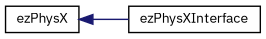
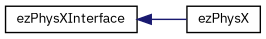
(111, 19) -> (169, 19)
